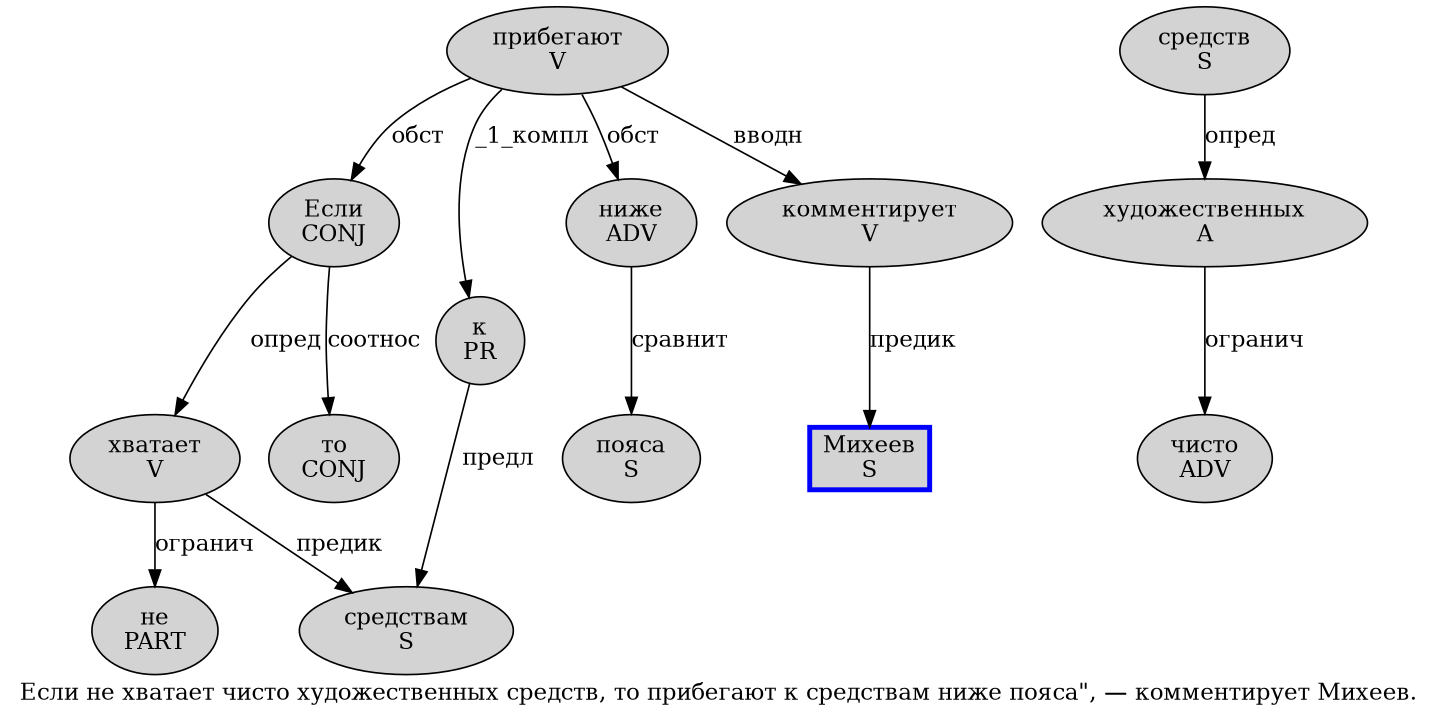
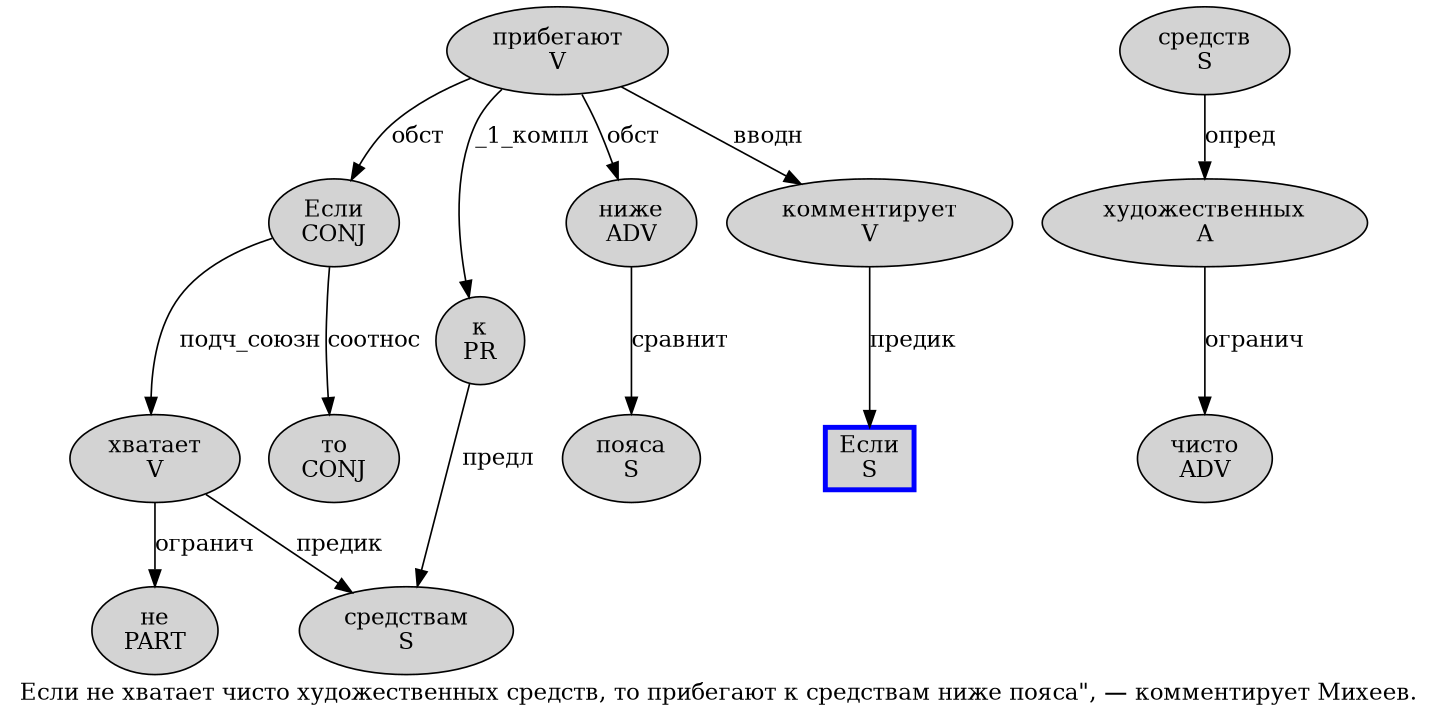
(286, 341) -> (250, 341)
(870, 459) -> (870, 459)
